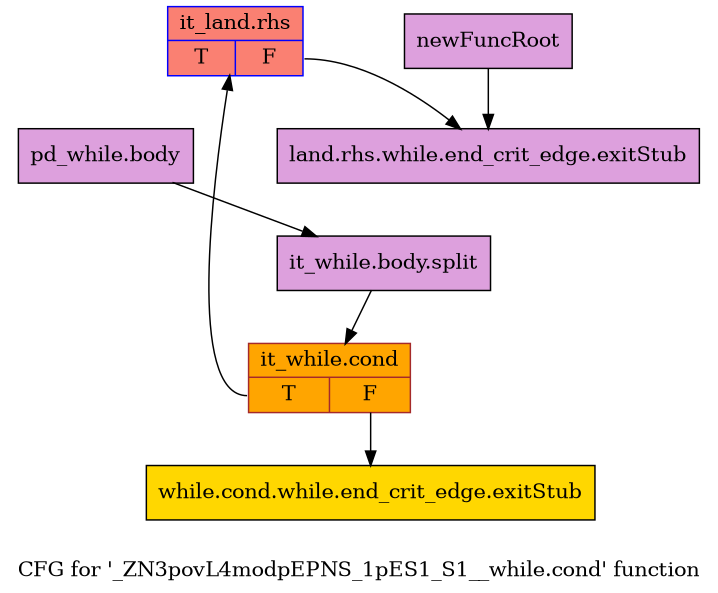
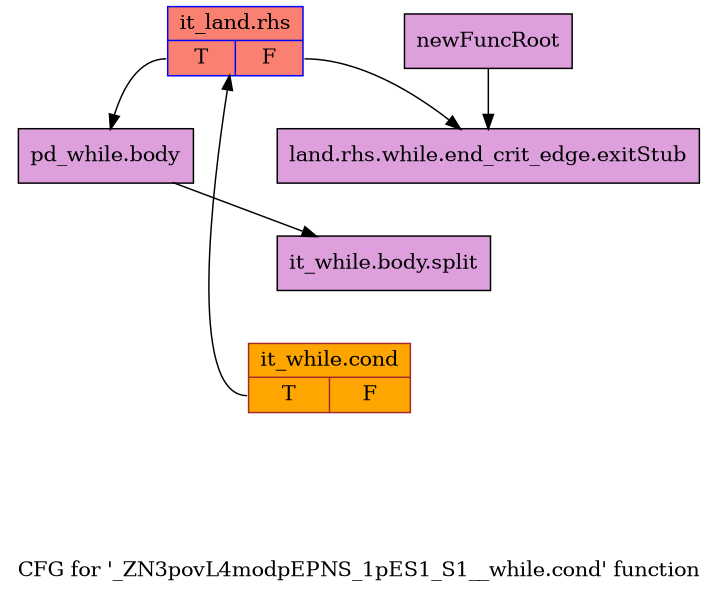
none -> (132, 78)
(362, 310) -> none
(371, 493) -> none
